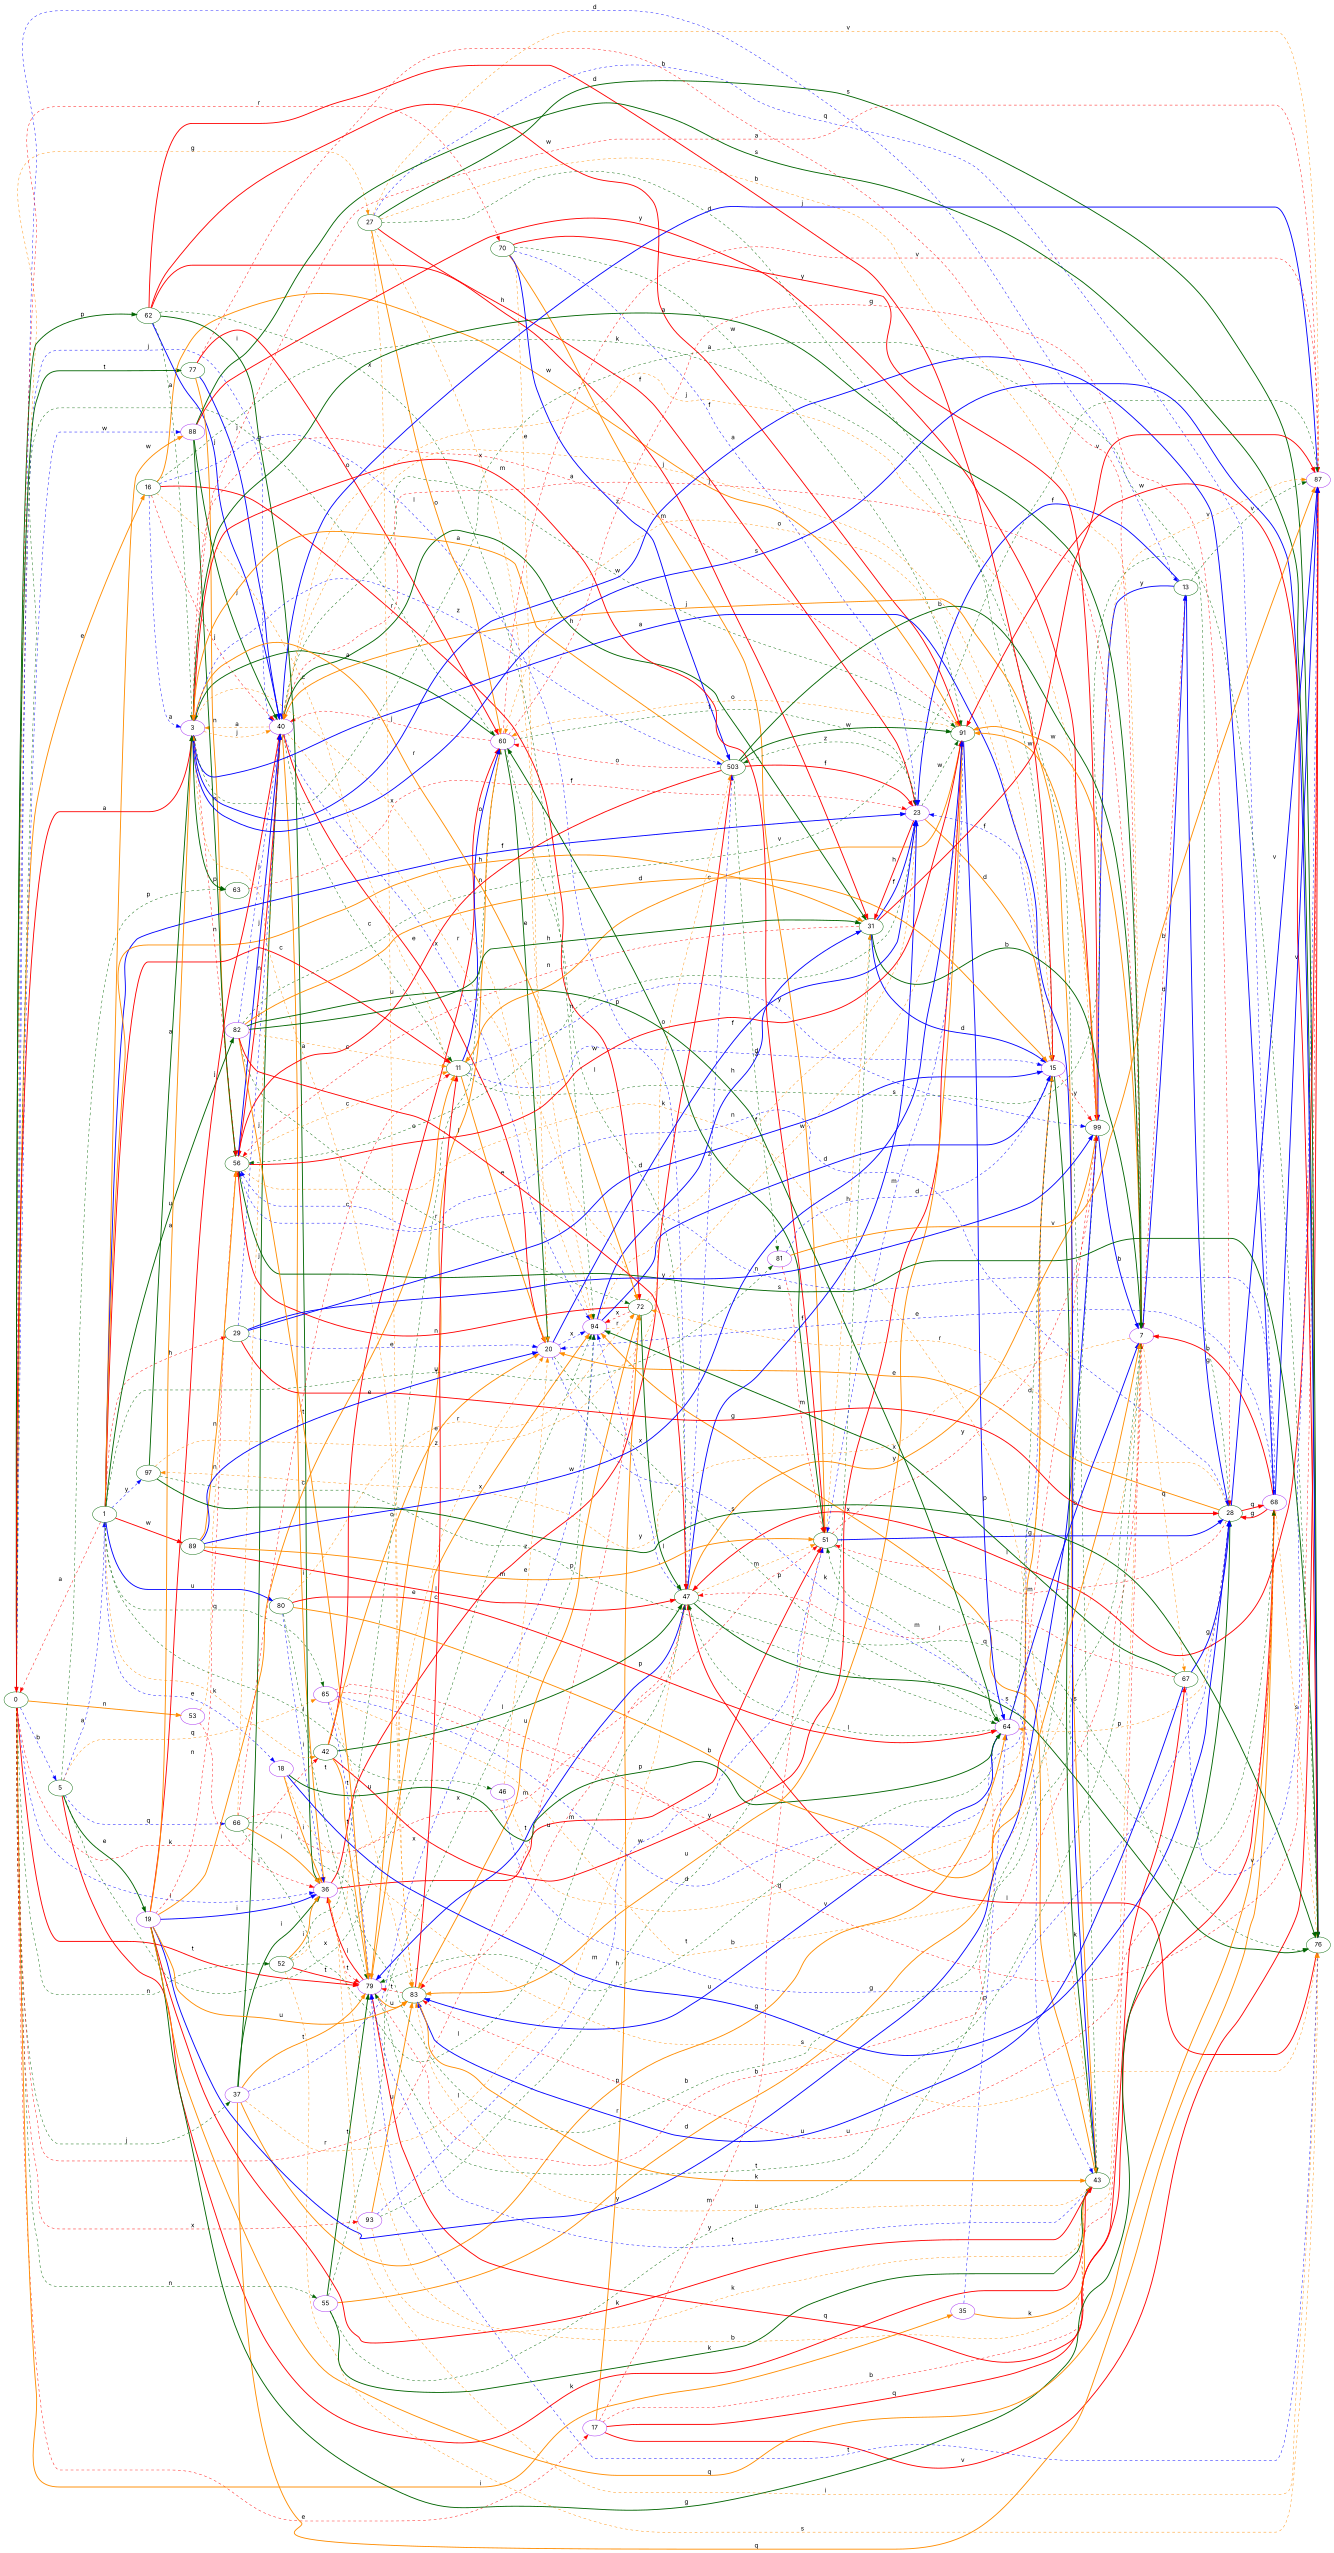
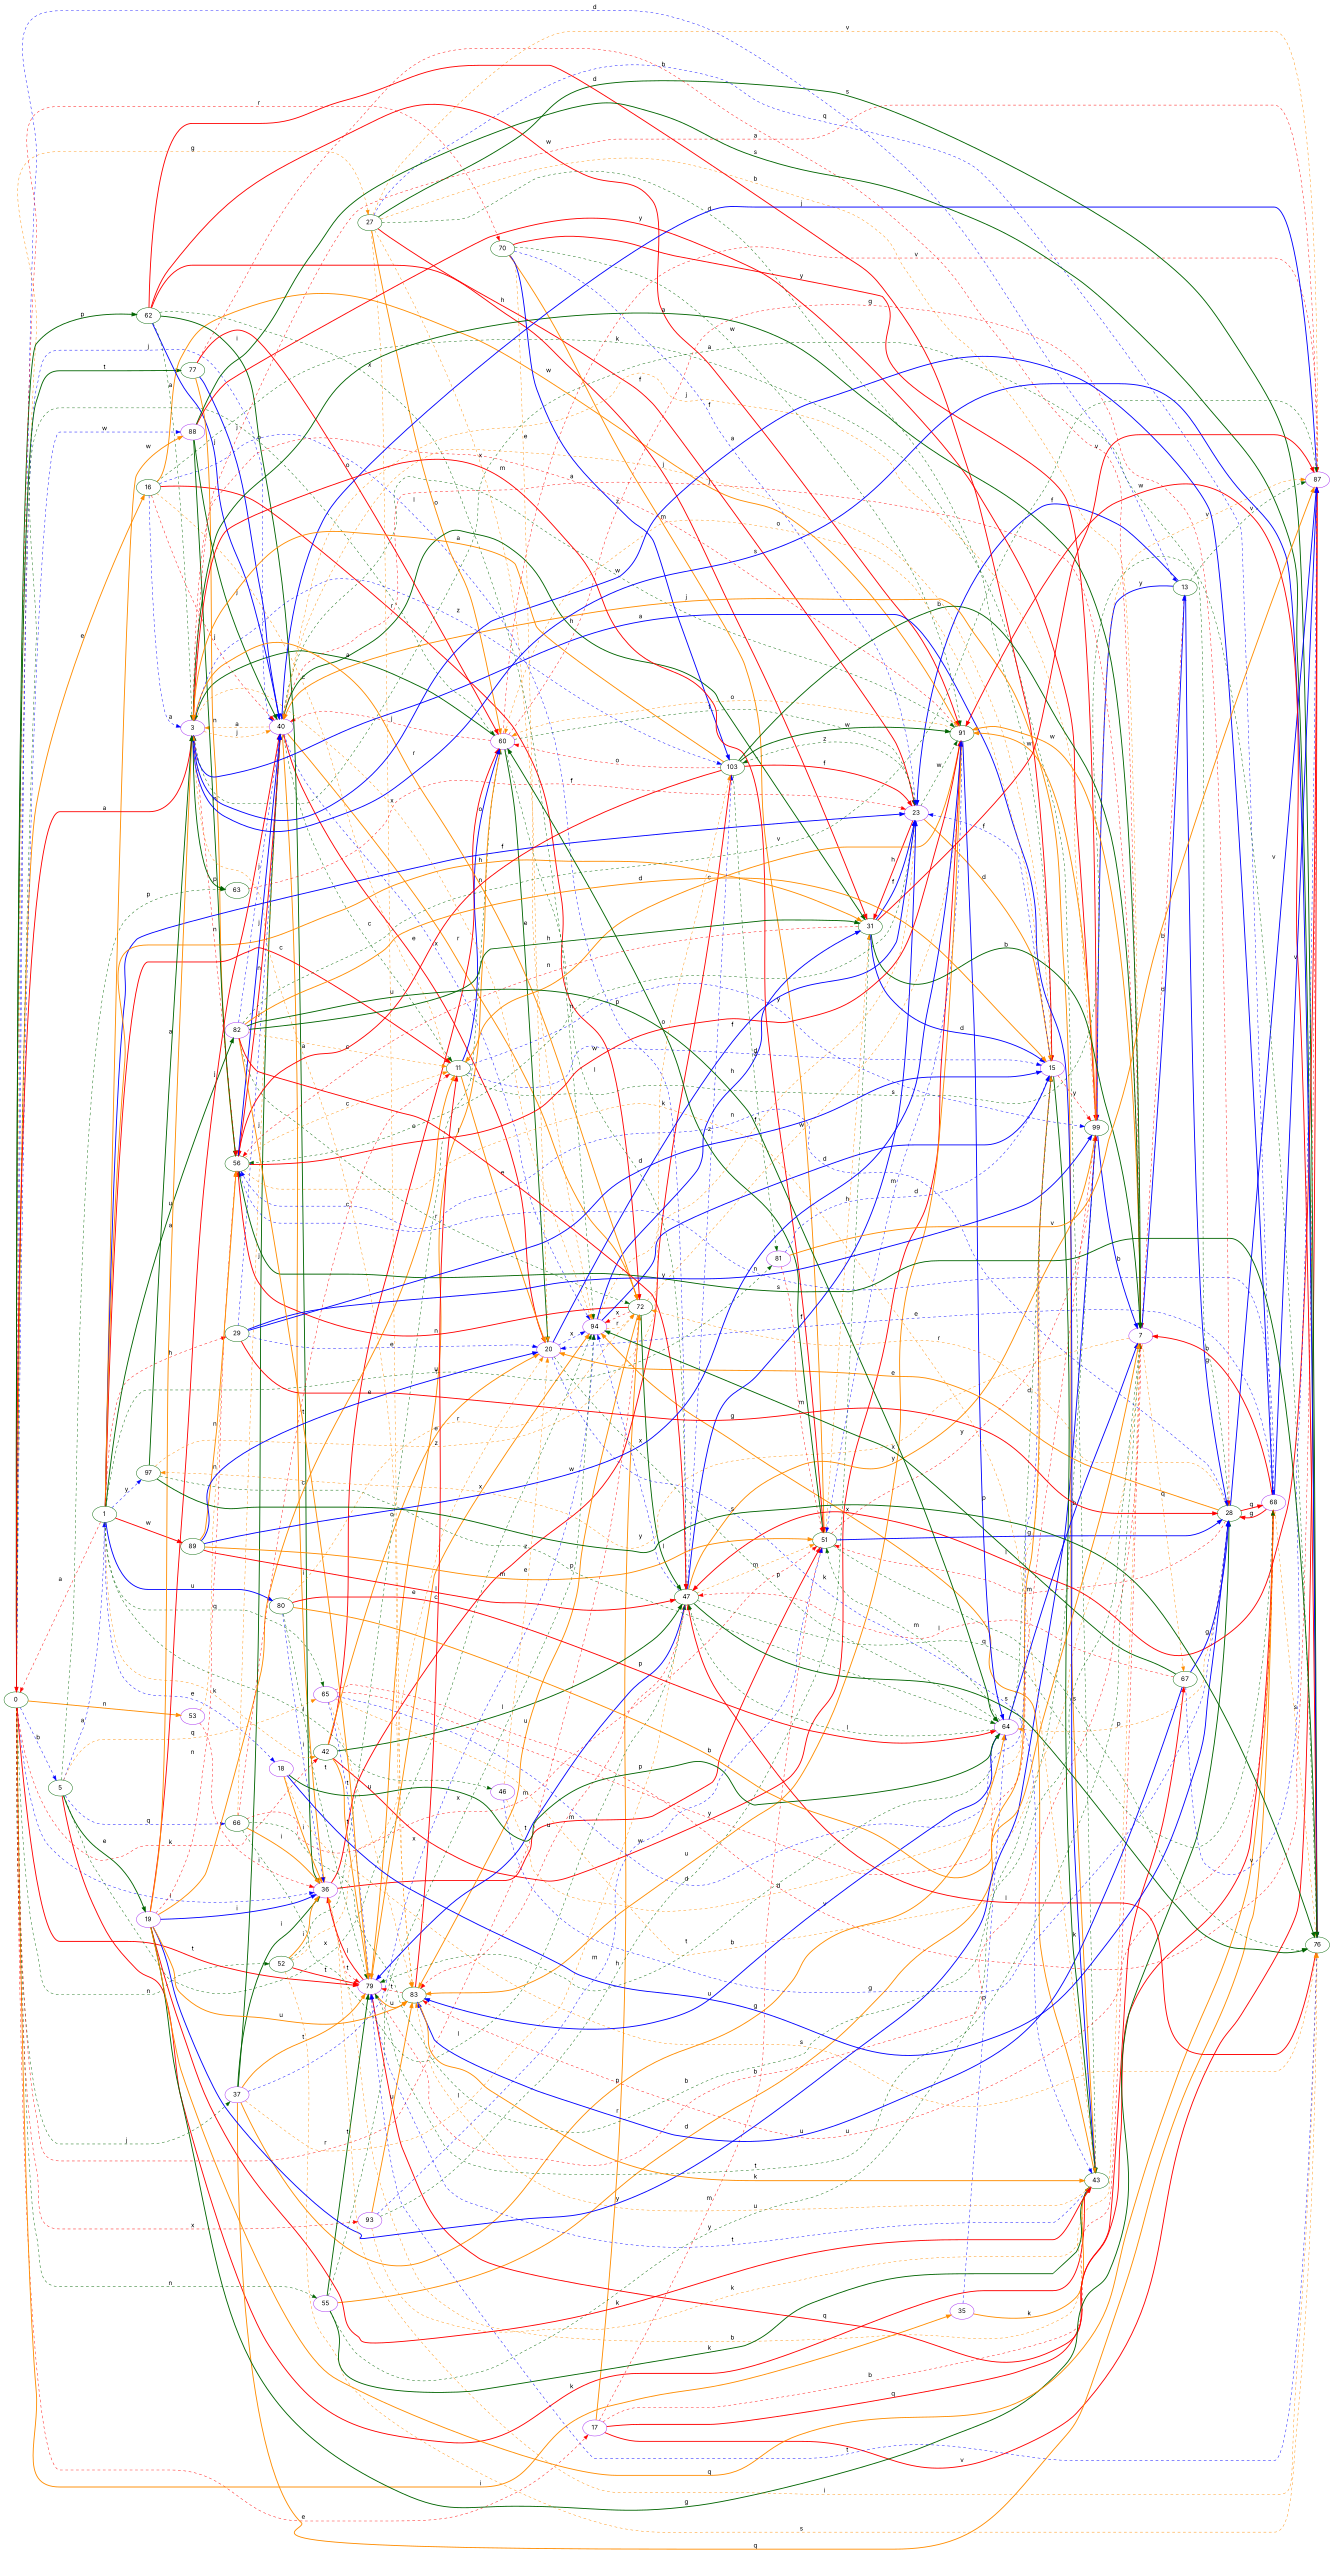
(259, 438) -> (259, 438)
(733, 767) -> (733, 767)
(500, 1031) -> (500, 1031)
